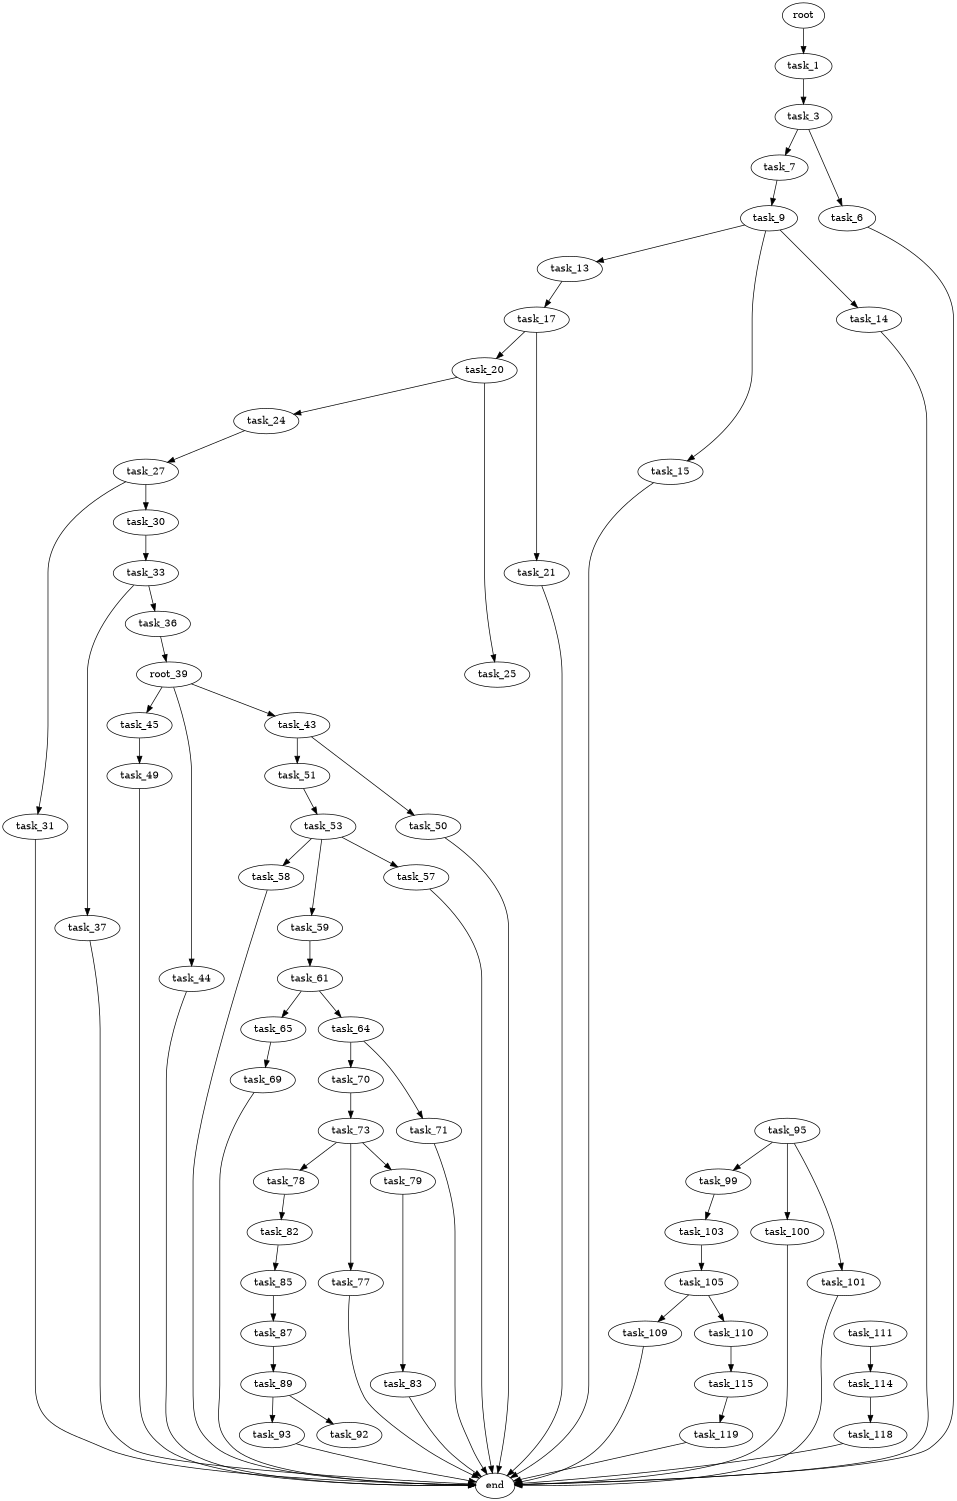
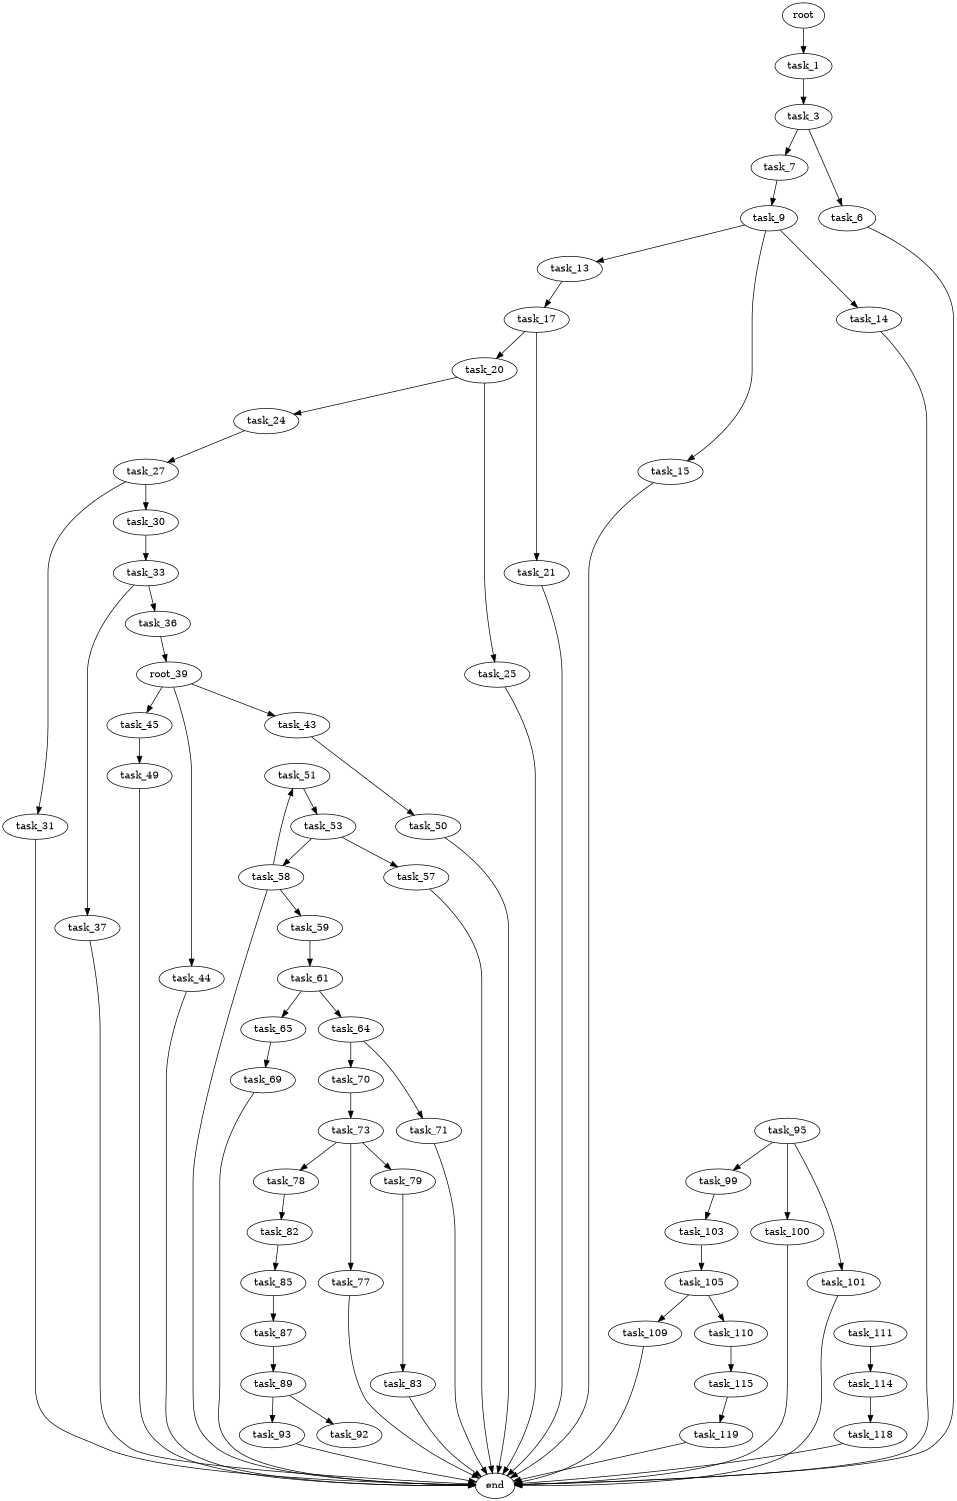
(297, 747) -> (281, 830)
(317, 874) -> (288, 900)
none -> (535, 1077)
